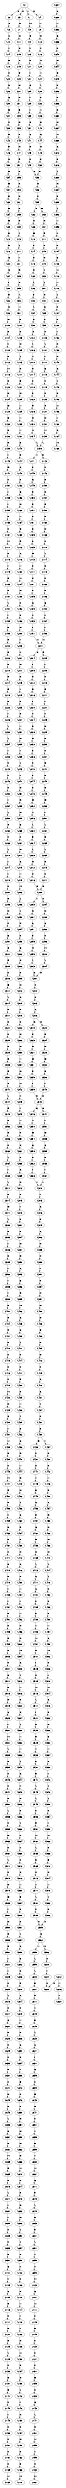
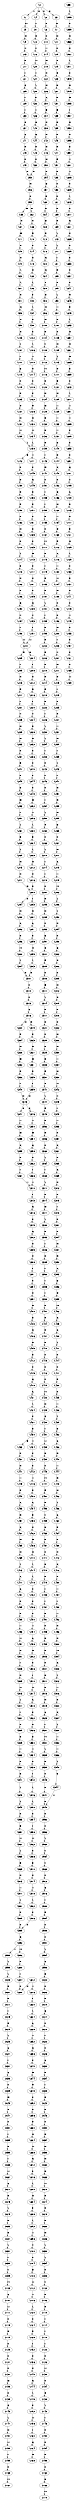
(7, 1798) -> (44, 1801)
none -> (32, 2010)
